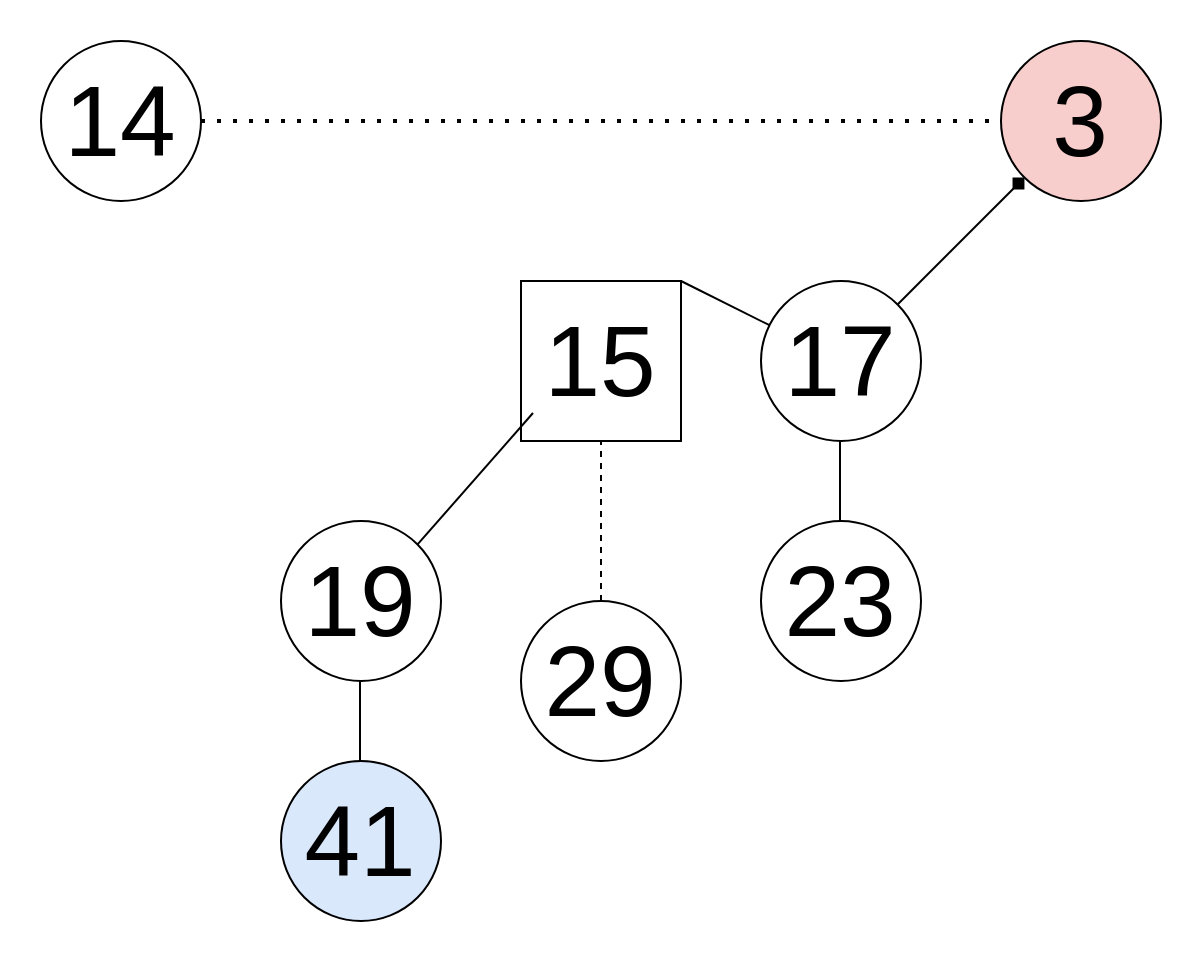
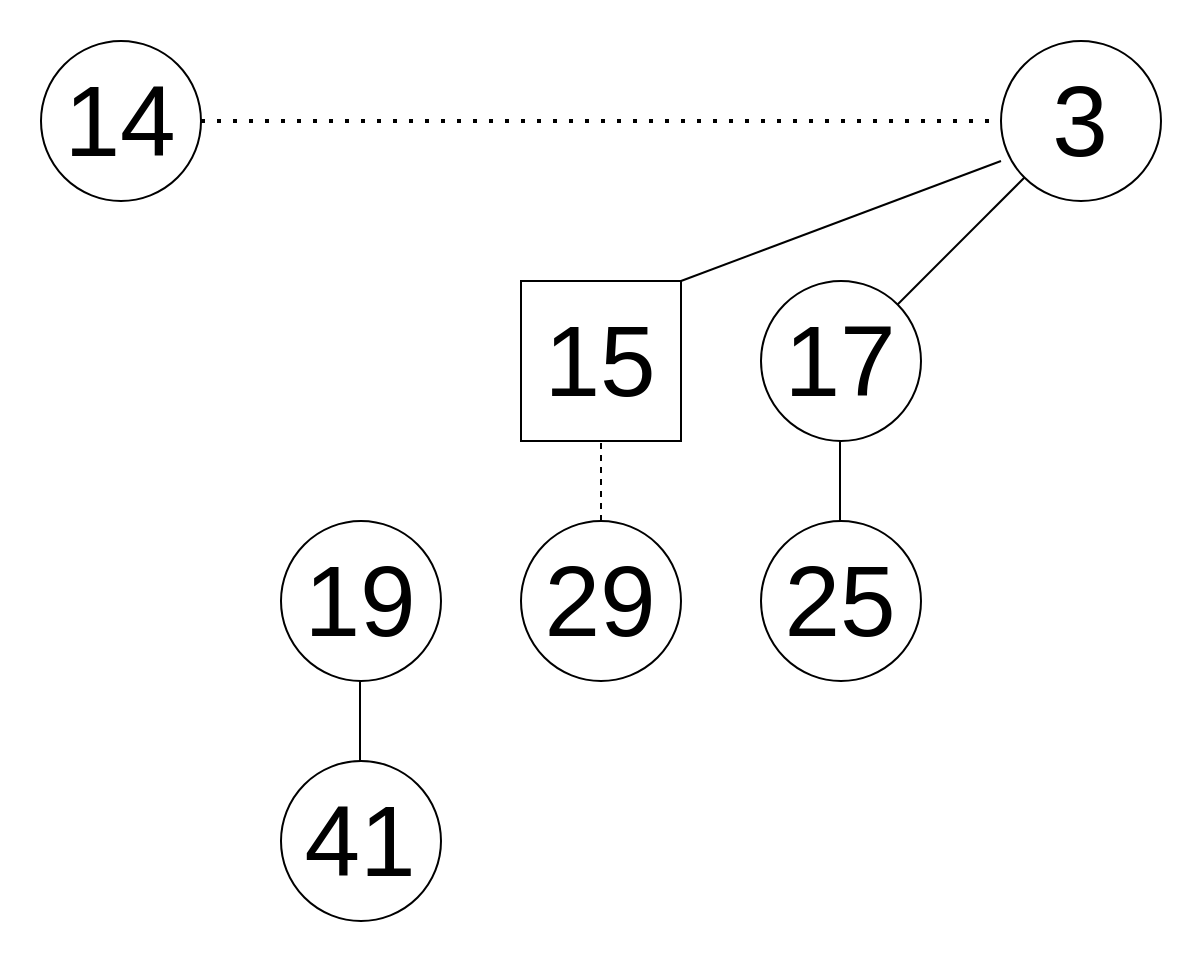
(1081, 121) -> (1081, 121)
(1013, 189) -> (1019, 183)
(725, 303) -> (841, 221)
(475, 479) -> none
(841, 601) -> (841, 601)
(601, 681) -> (601, 601)
(361, 841) -> (361, 841)
